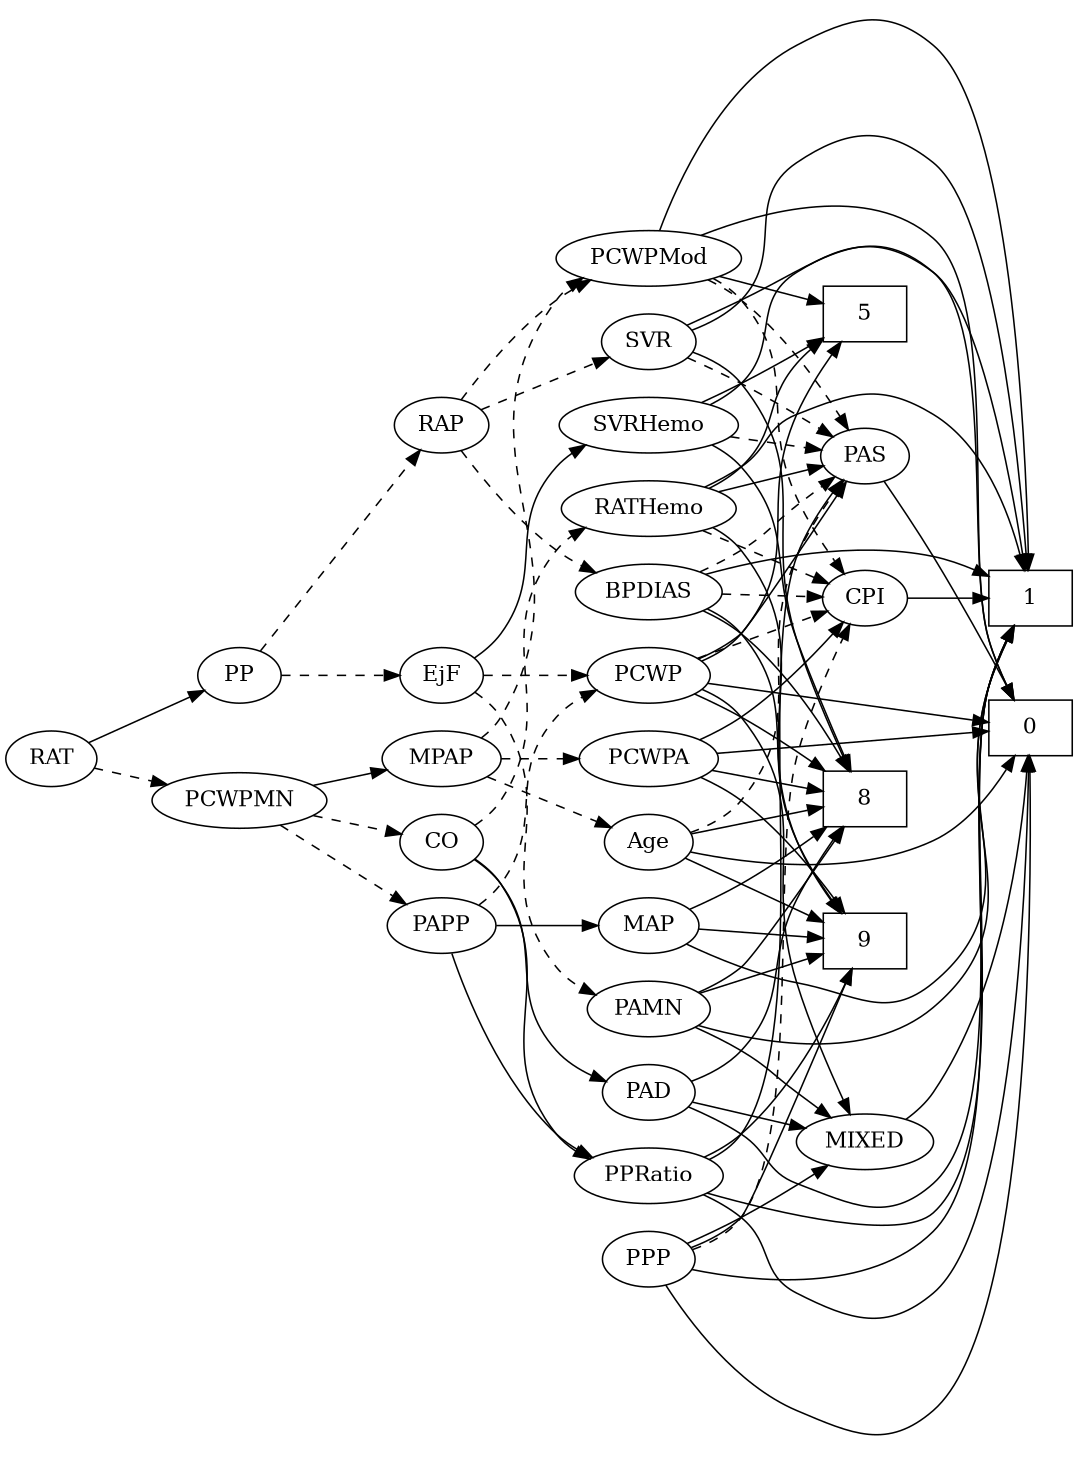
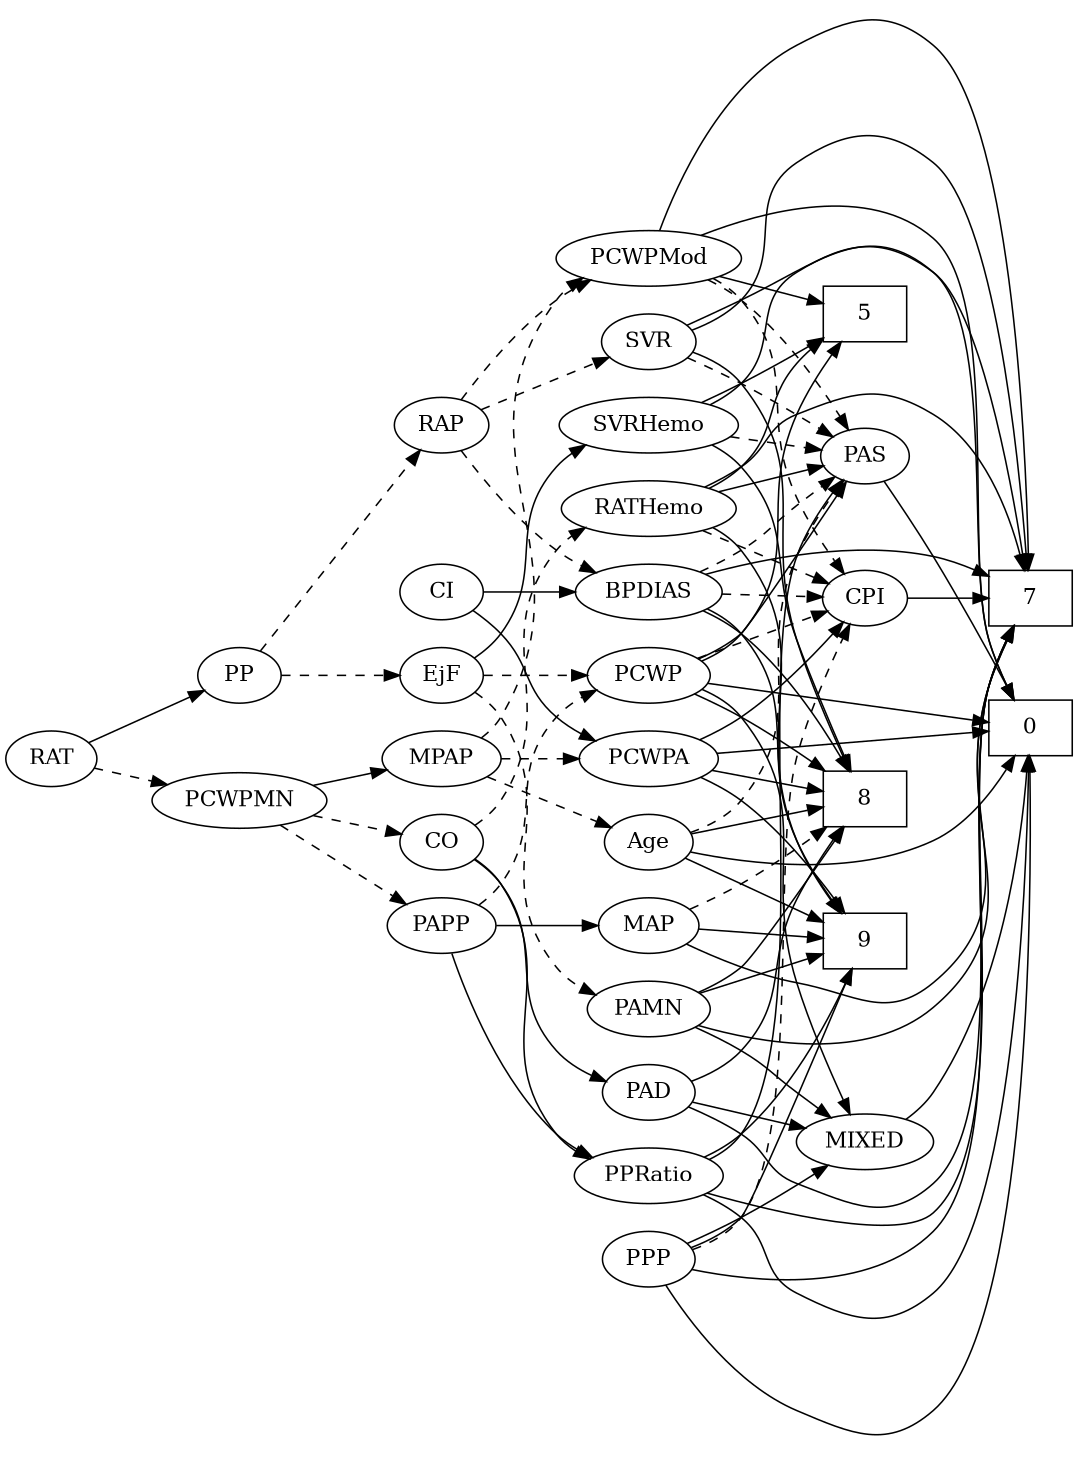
none -> (442, 592)
(1031, 598) -> (1031, 598)
(754, 876) -> (754, 876)
